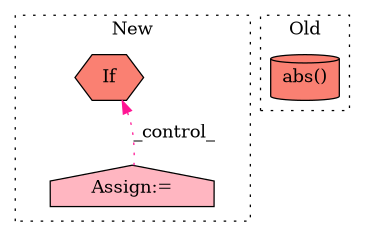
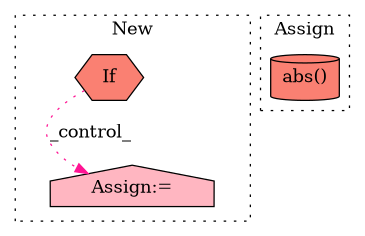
(305, 30) -> (305, 30)
(133, 139) -> (47, 127)
